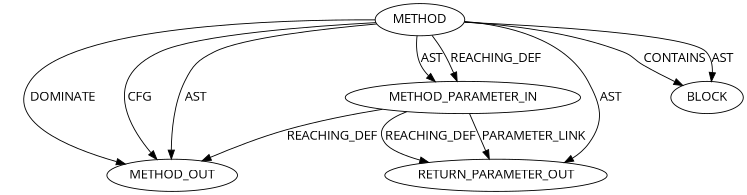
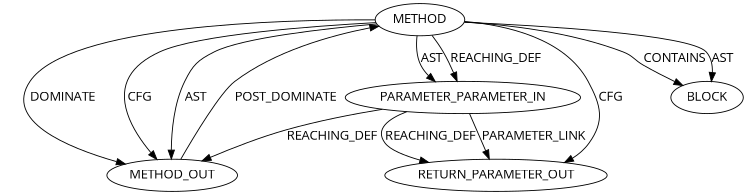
none -> (256, 67)
(463, 97) -> (463, 97)
(611, 97) -> (611, 97)
